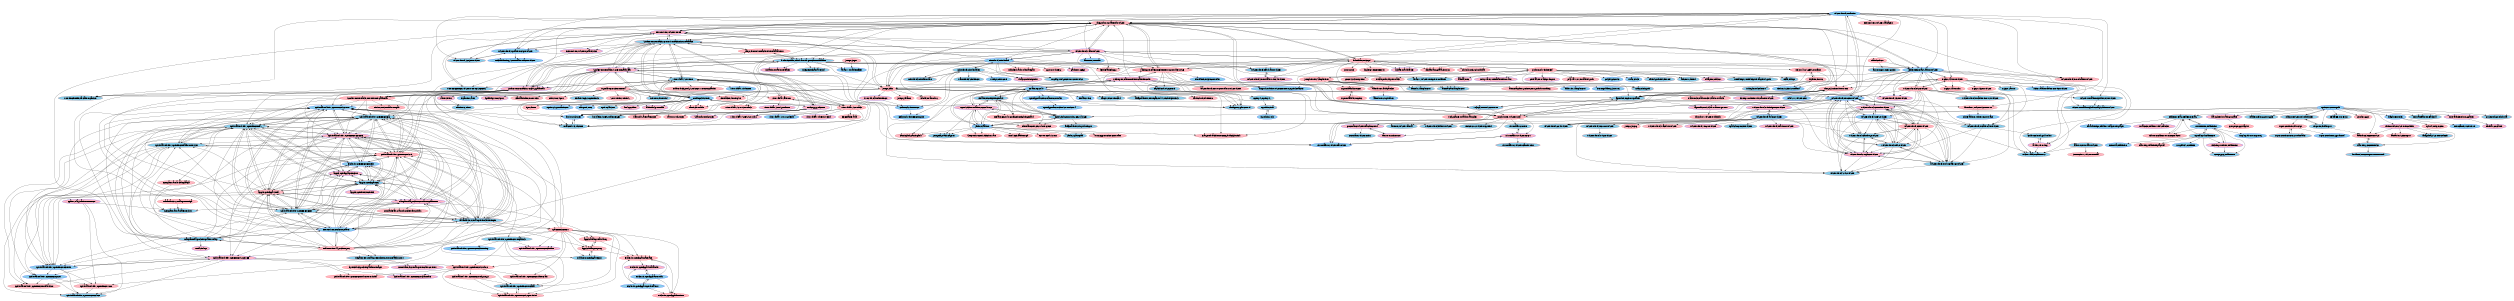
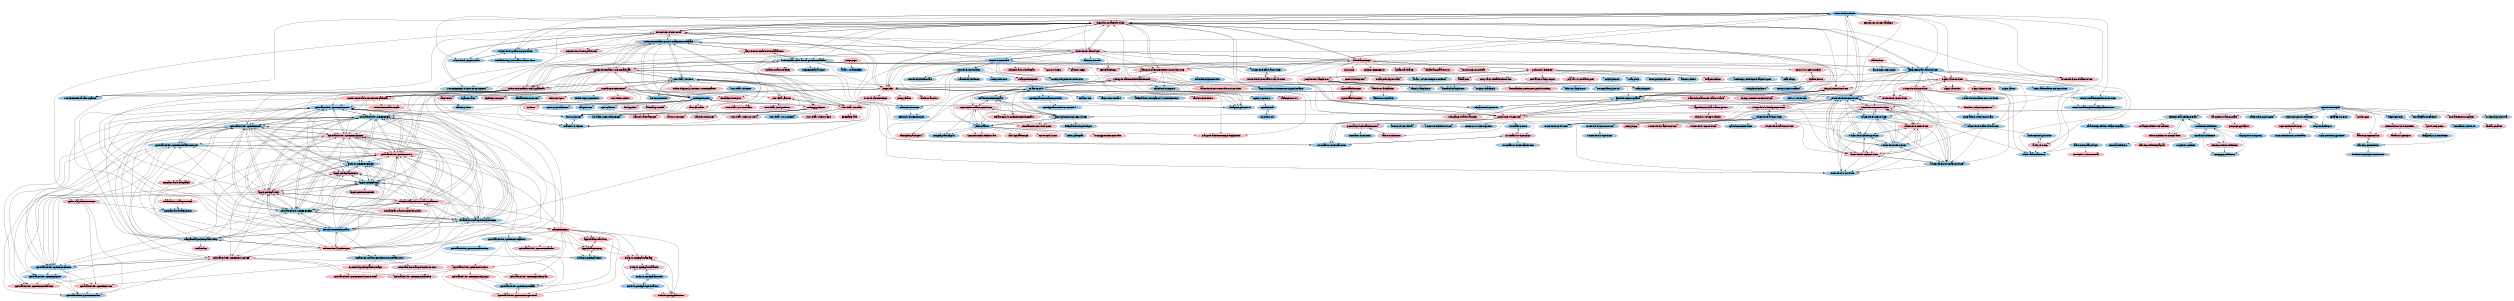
none -> (1485, 89)
(527, 98) -> (527, 98)
none -> (1289, 98)
(1757, 98) -> (1757, 98)
(531, 108) -> (531, 108)
(306, 206) -> (435, 242)
